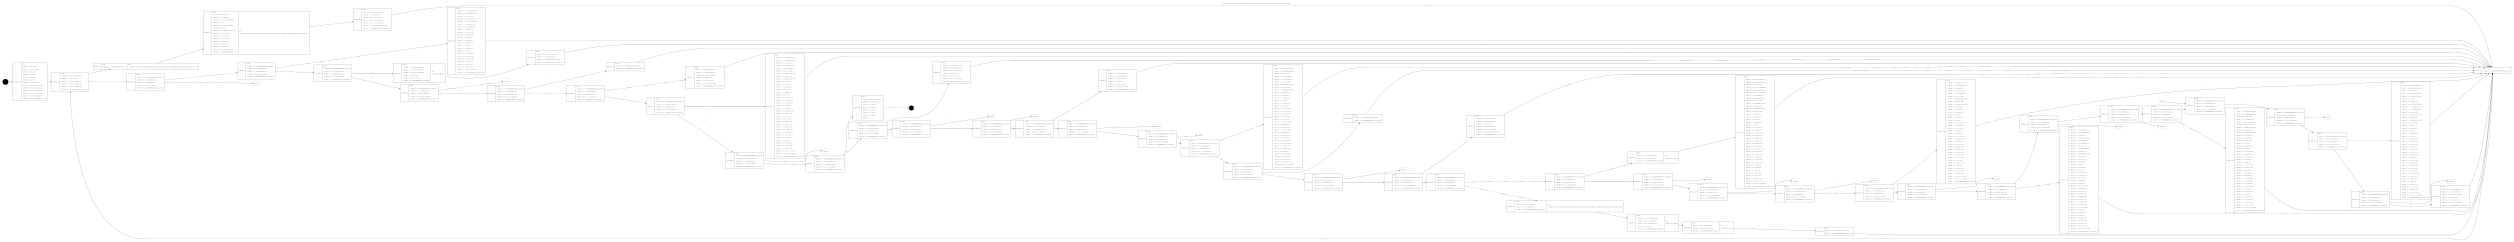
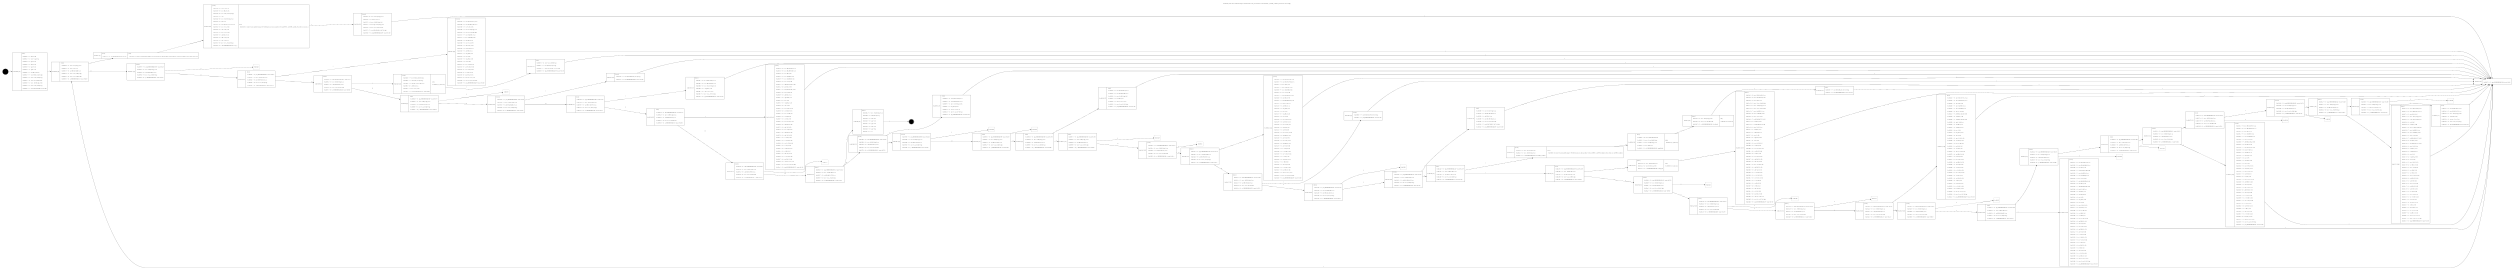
(2175, 103) -> (2253, 120)
